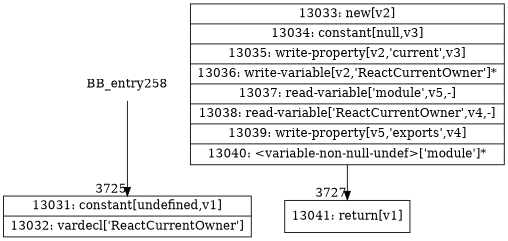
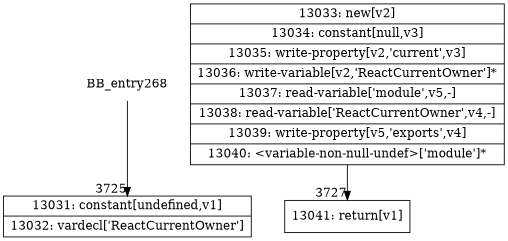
(127, 84) -> (127, 84)
